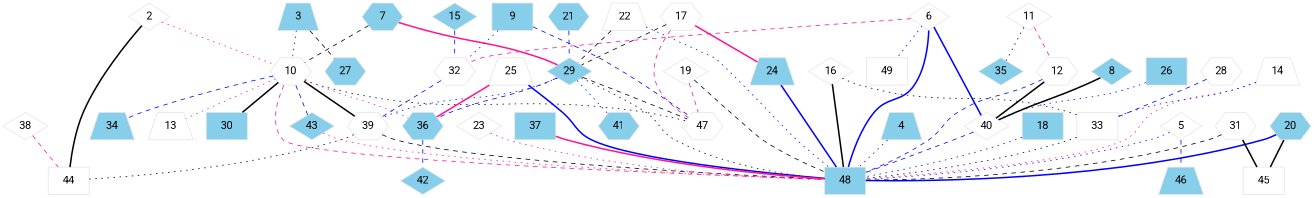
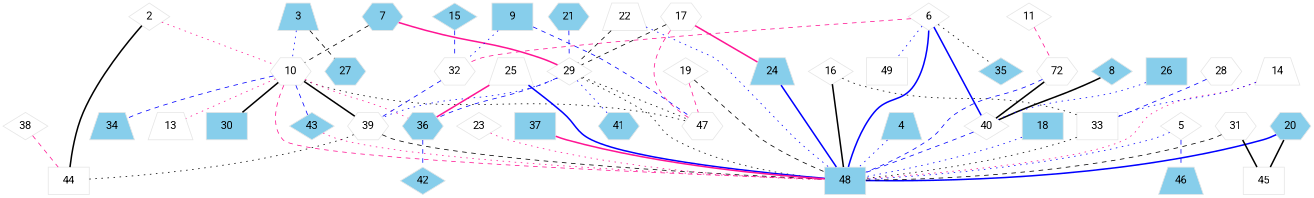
(1015, 44) -> (965, 44)
(569, 71) -> (569, 71)
(1057, 71) -> (1057, 71)
(635, 98) -> (635, 98)
